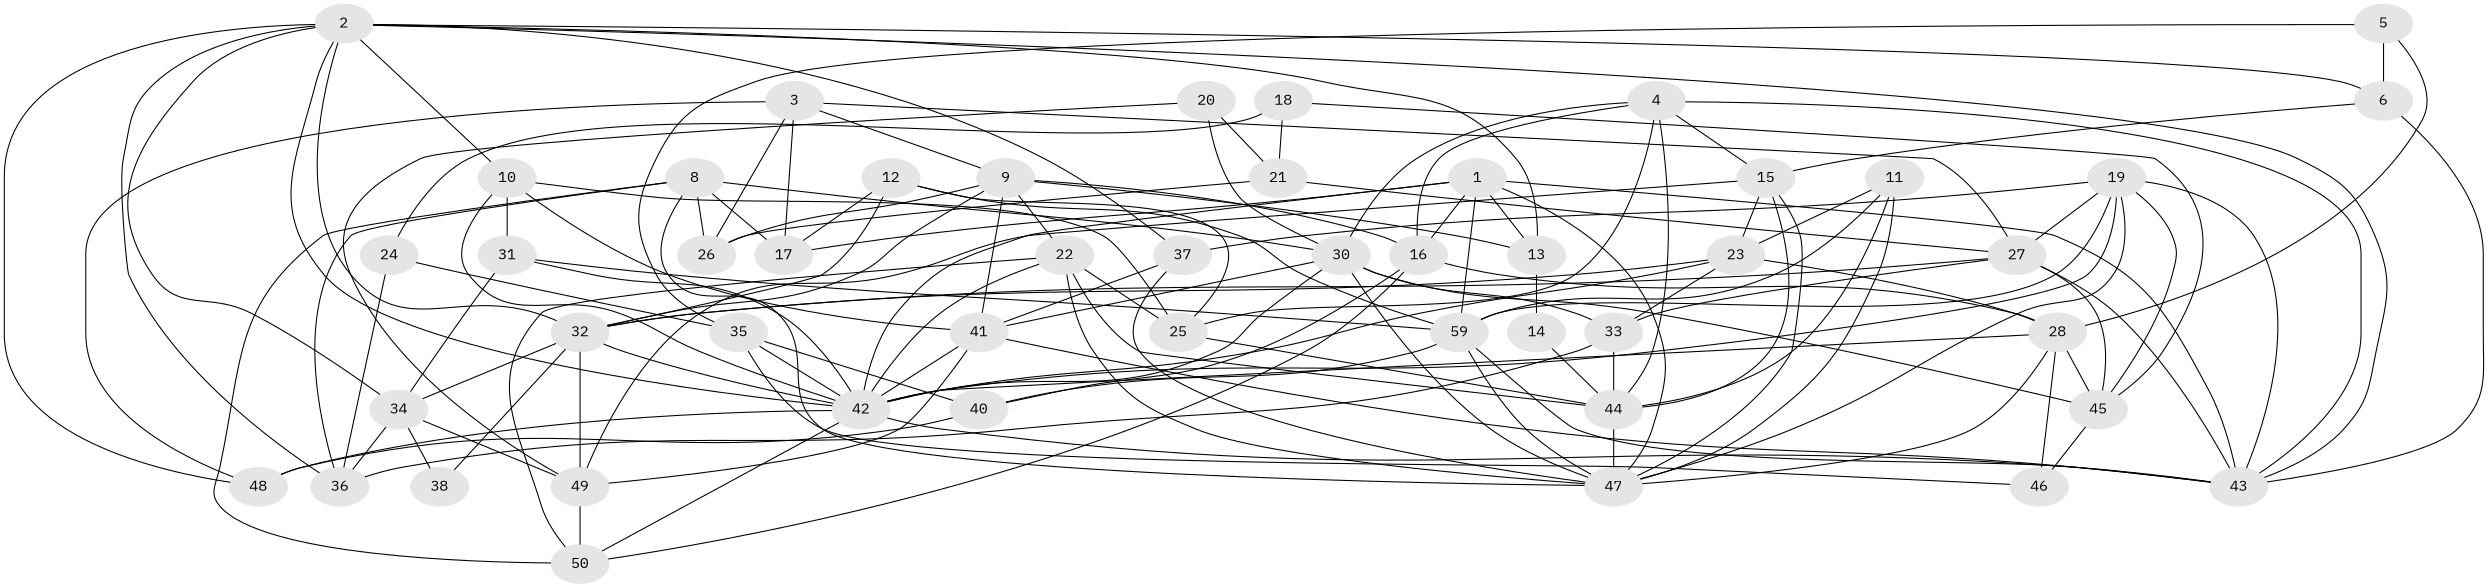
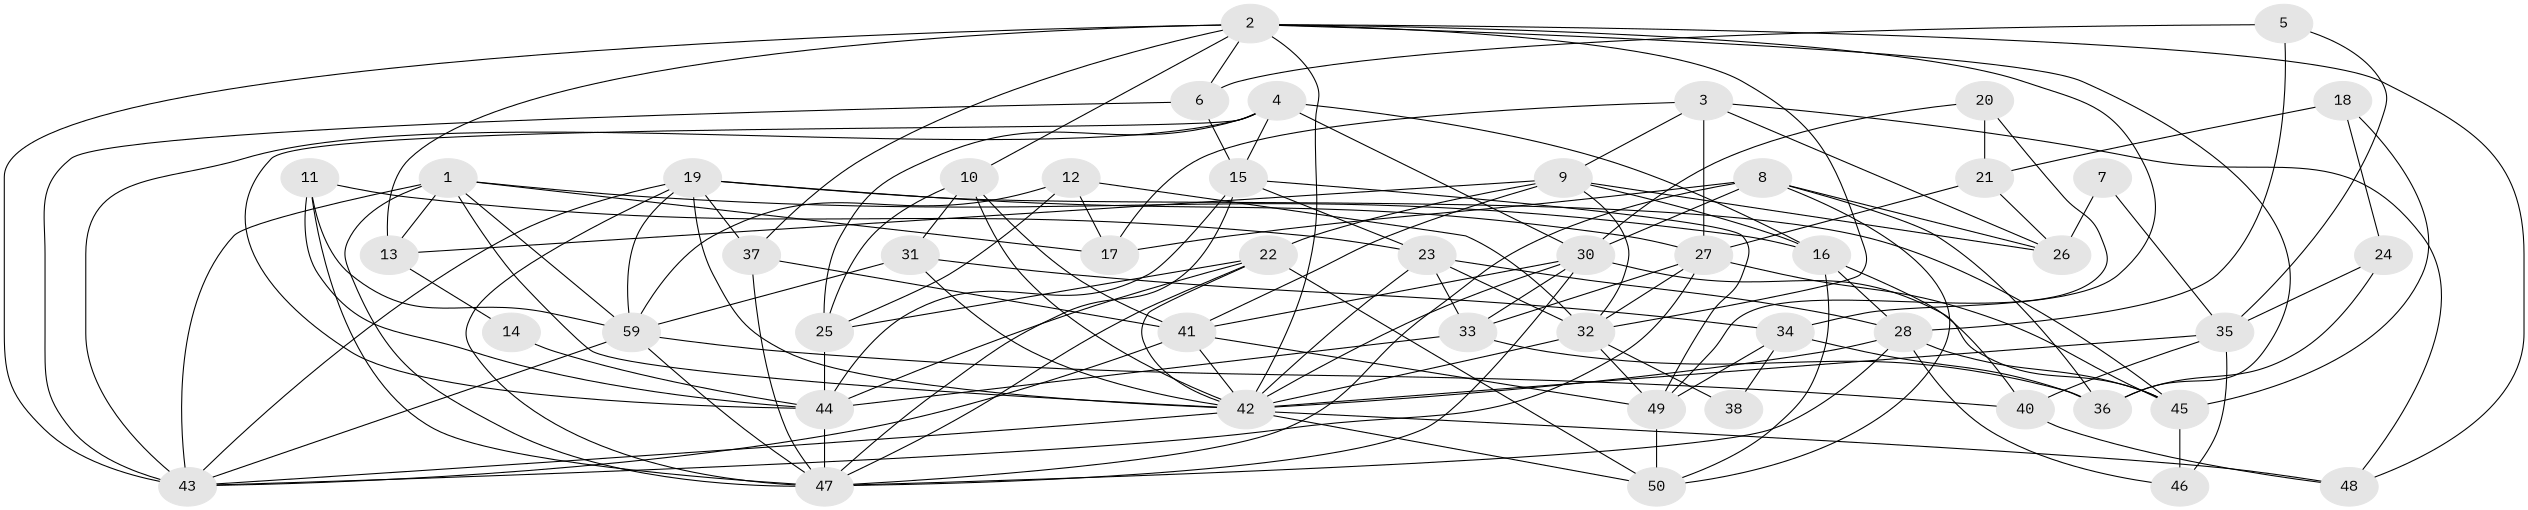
none -> (2103, 178)
(489, 371) -> none
